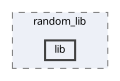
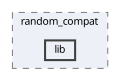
(60, 22) -> (60, 22)
